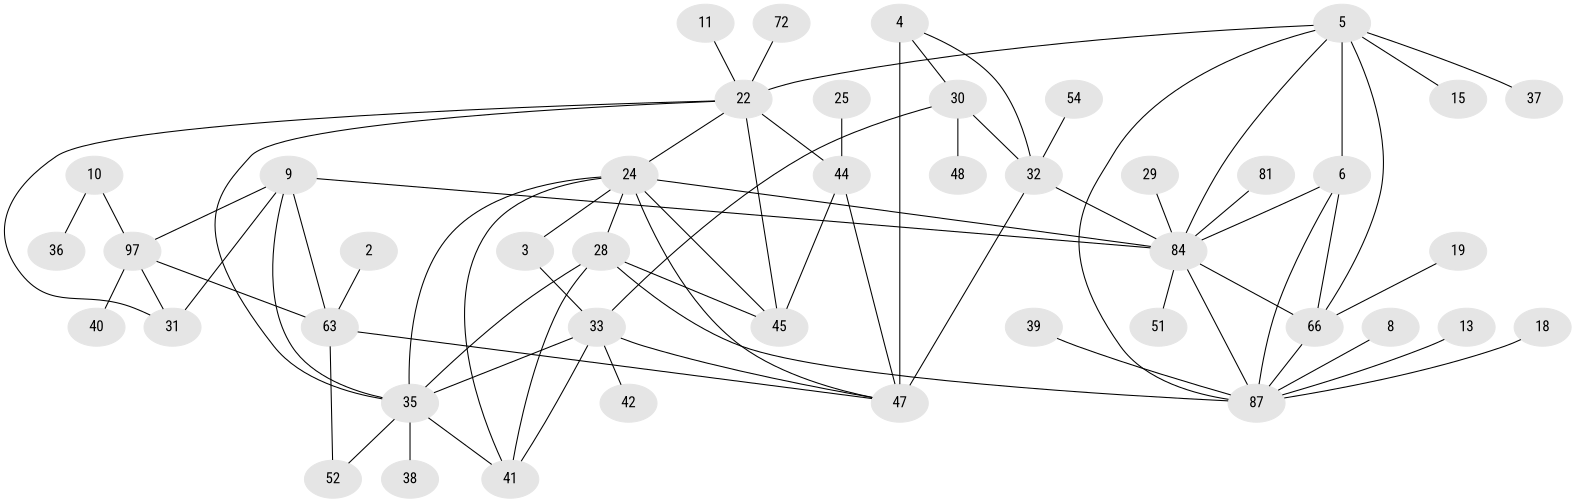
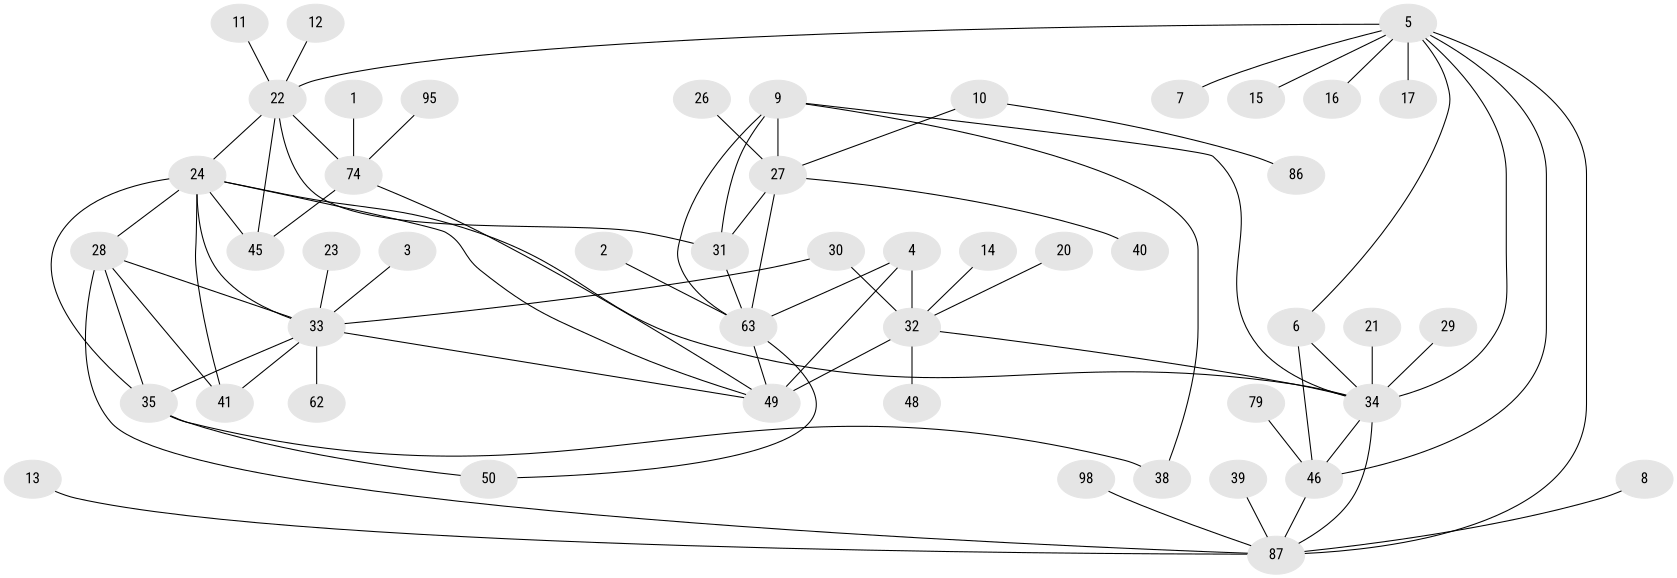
(782, 23) -> (316, 23)
(933, 66) -> (831, 290)
none -> (354, 99)
none -> (702, 99)
(842, 99) -> (430, 99)
(1074, 99) -> (988, 251)
none -> (1180, 99)
none -> (1332, 99)
(1534, 99) -> (1408, 99)
(312, 136) -> none
(958, 137) -> (912, 365)
(842, 175) -> (354, 175)
(1266, 175) -> (1372, 327)
(577, 213) -> (220, 274)
(56, 251) -> (1296, 175)
(132, 251) -> (778, 175)
none -> (331, 251)
none -> (1064, 251)
(1178, 251) -> (1372, 403)
(1458, 251) -> (1256, 403)
(1286, 285) -> none
none -> (734, 289)
(700, 293) -> (208, 289)
(281, 324) -> (1120, 180)
(1158, 327) -> none
(1315, 327) -> (1314, 479)
(1543, 327) -> (1086, 479)
(629, 403) -> (317, 403)
(900, 403) -> (772, 403)
(460, 441) -> none
(333, 479) -> (489, 479)
